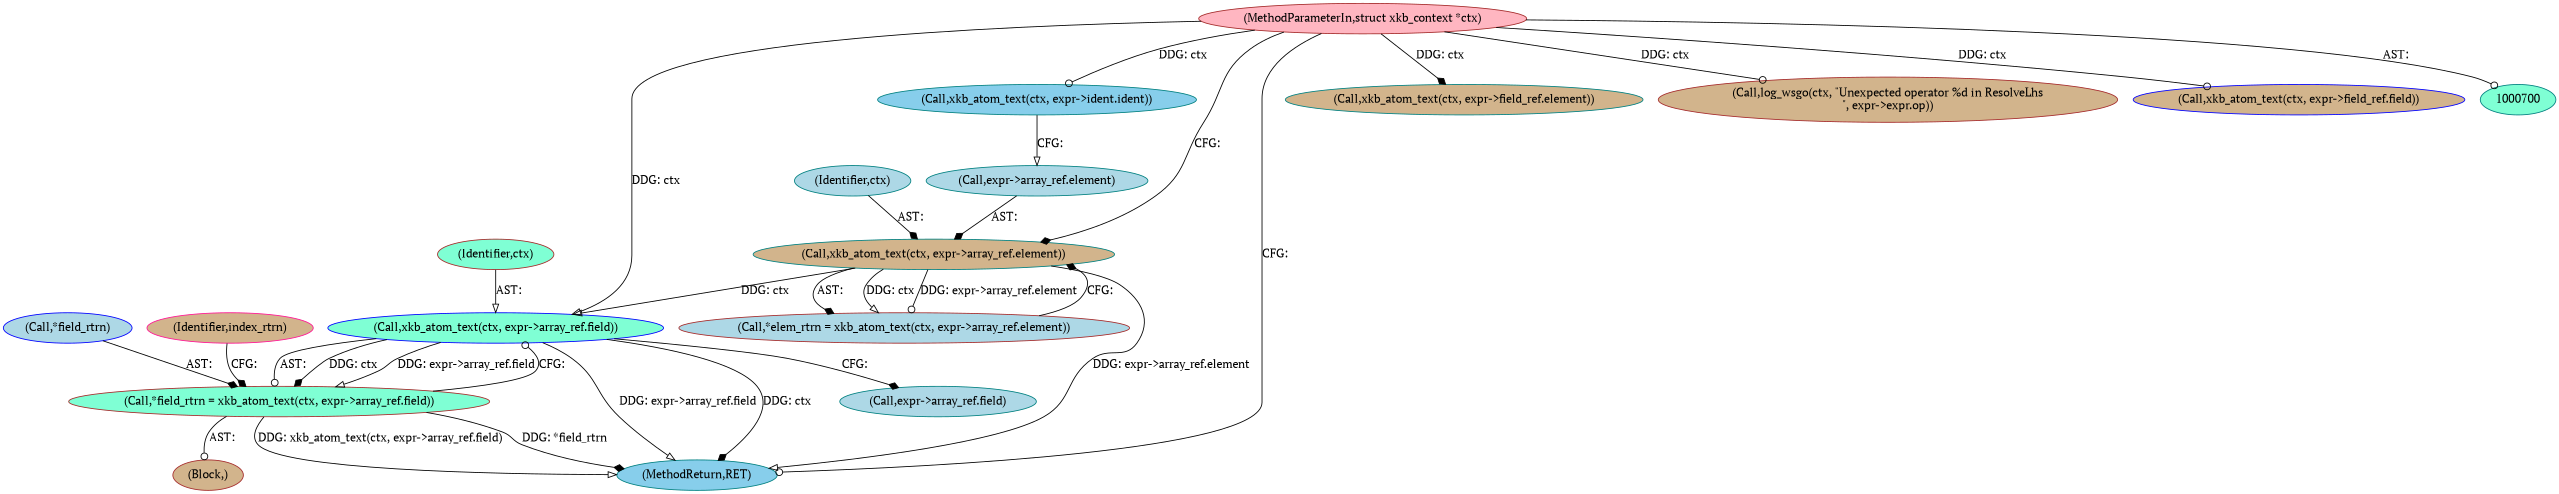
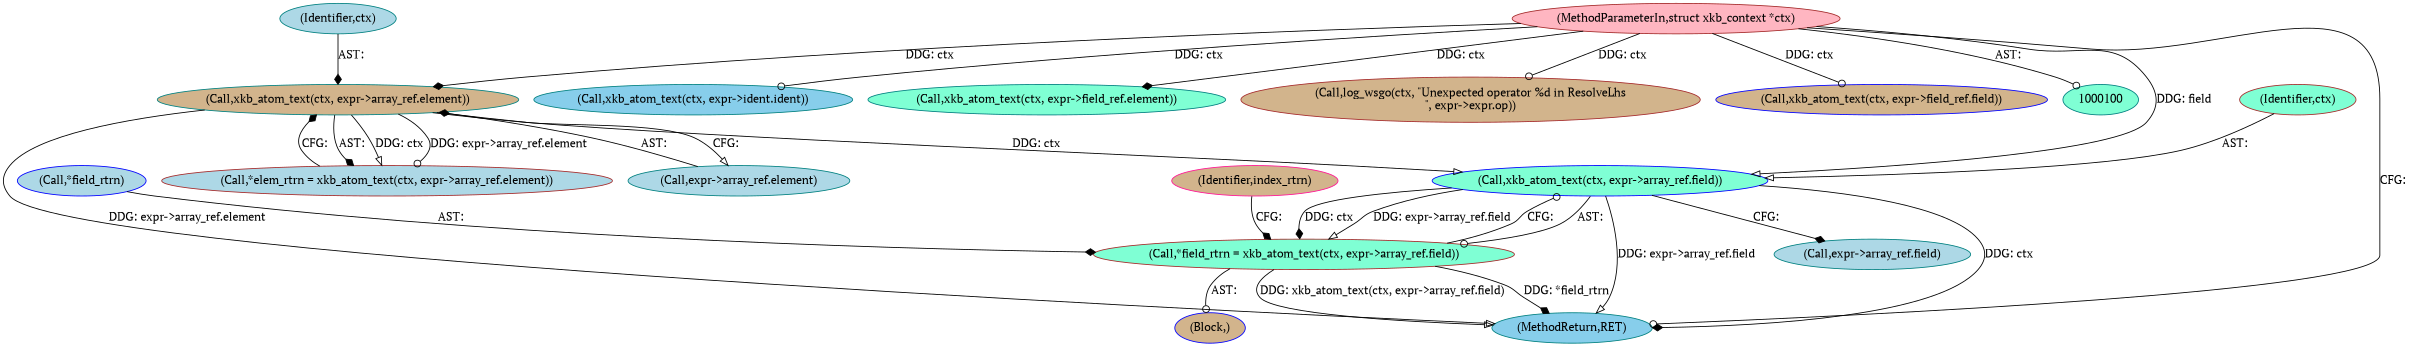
(1464, 100) -> (1047, 100)
(2518, 100) -> (2101, 100)
(1037, 136) -> (584, 125)
(1209, 144) -> (930, 55)
(656, 181) -> (2184, 100)
(208, 475) -> (1210, 328)
